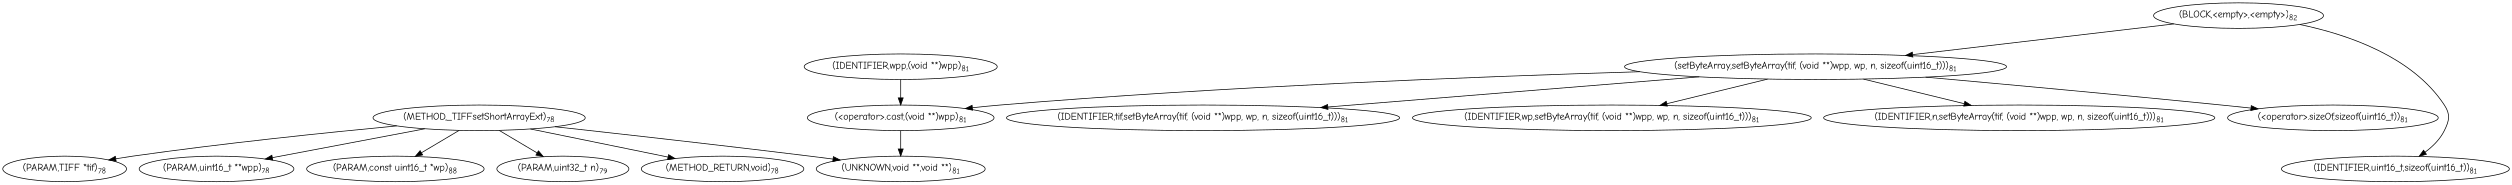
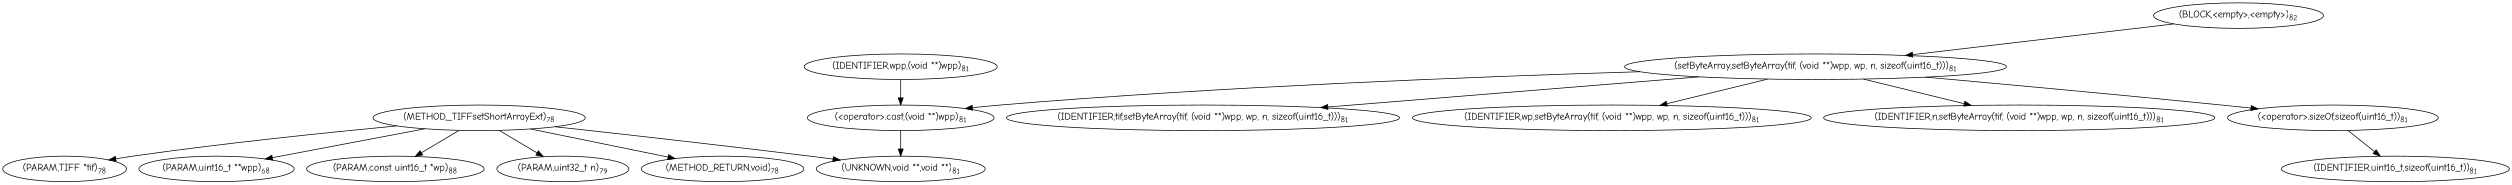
(2404, 66) -> (2361, 141)
(266, 168) -> (266, 168)
